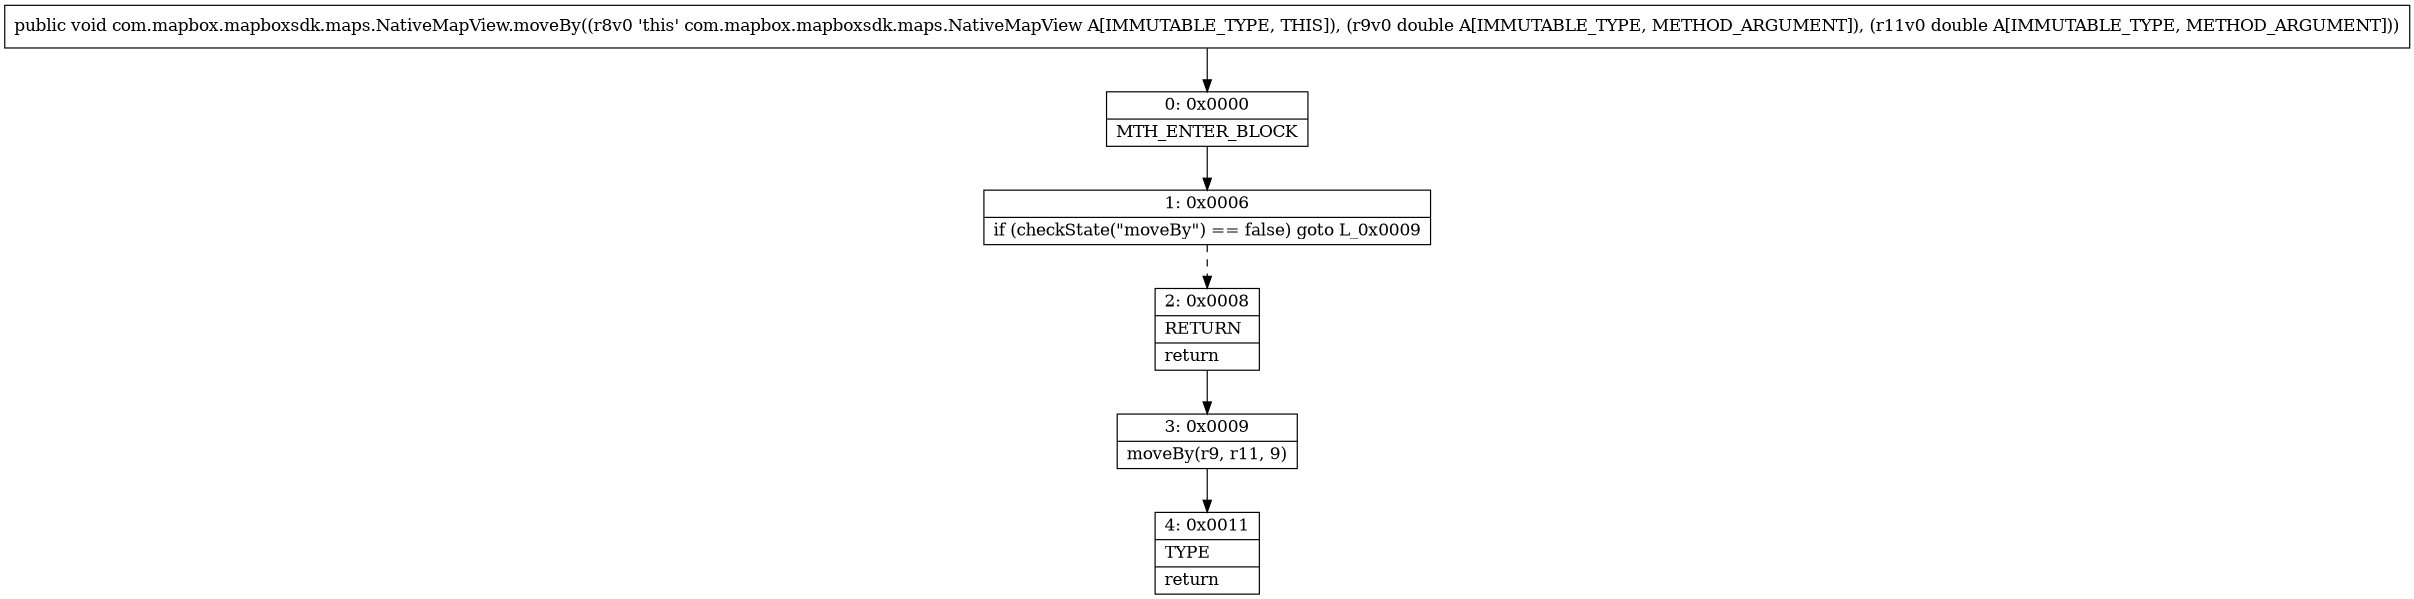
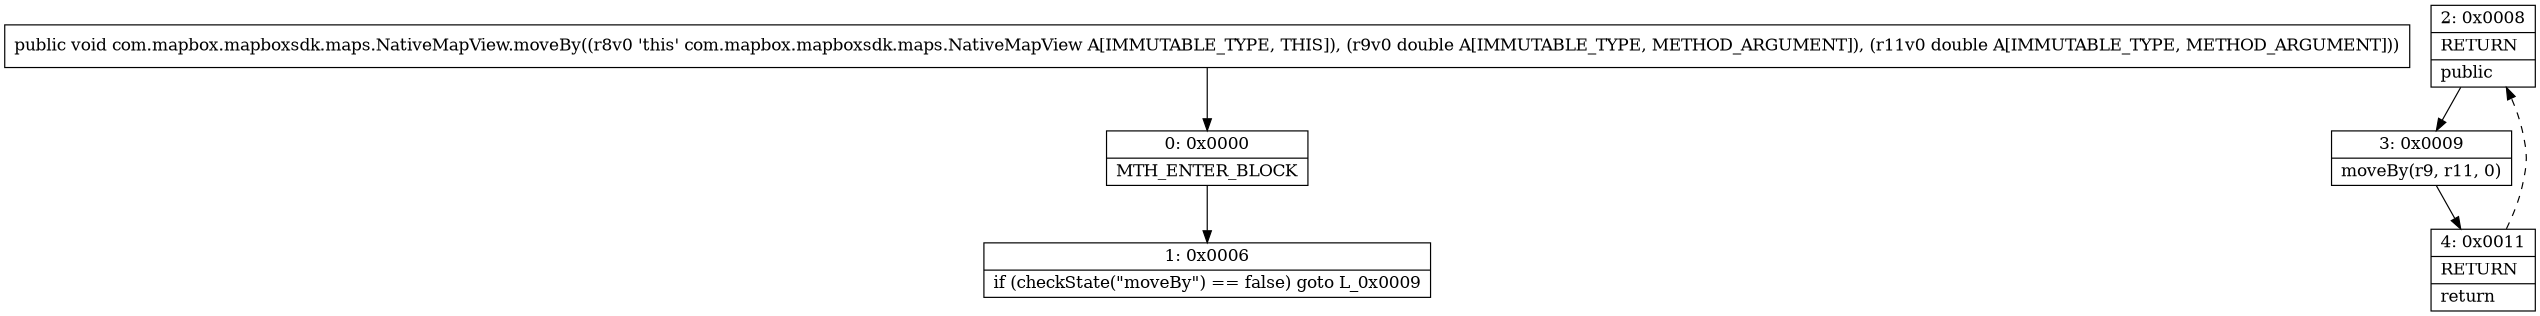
(1207, 261) -> (2526, 164)
(1192, 356) -> (2467, 73)
(1207, 454) -> (2422, 171)
(1188, 553) -> (2479, 270)
